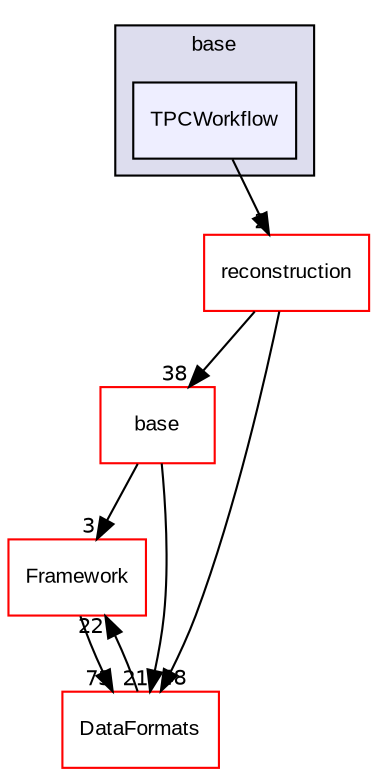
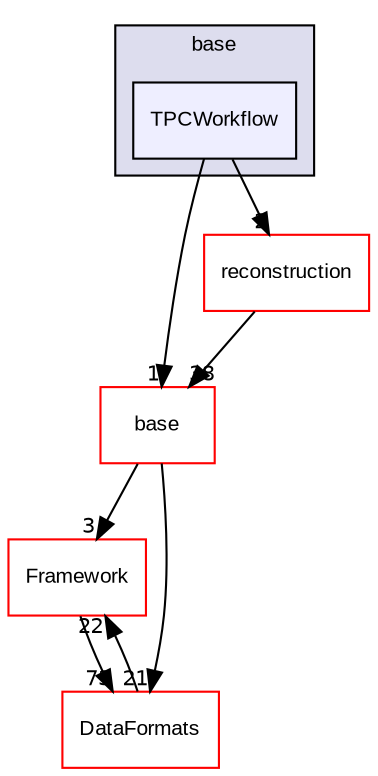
none -> (180, 261)
(235, 495) -> none
